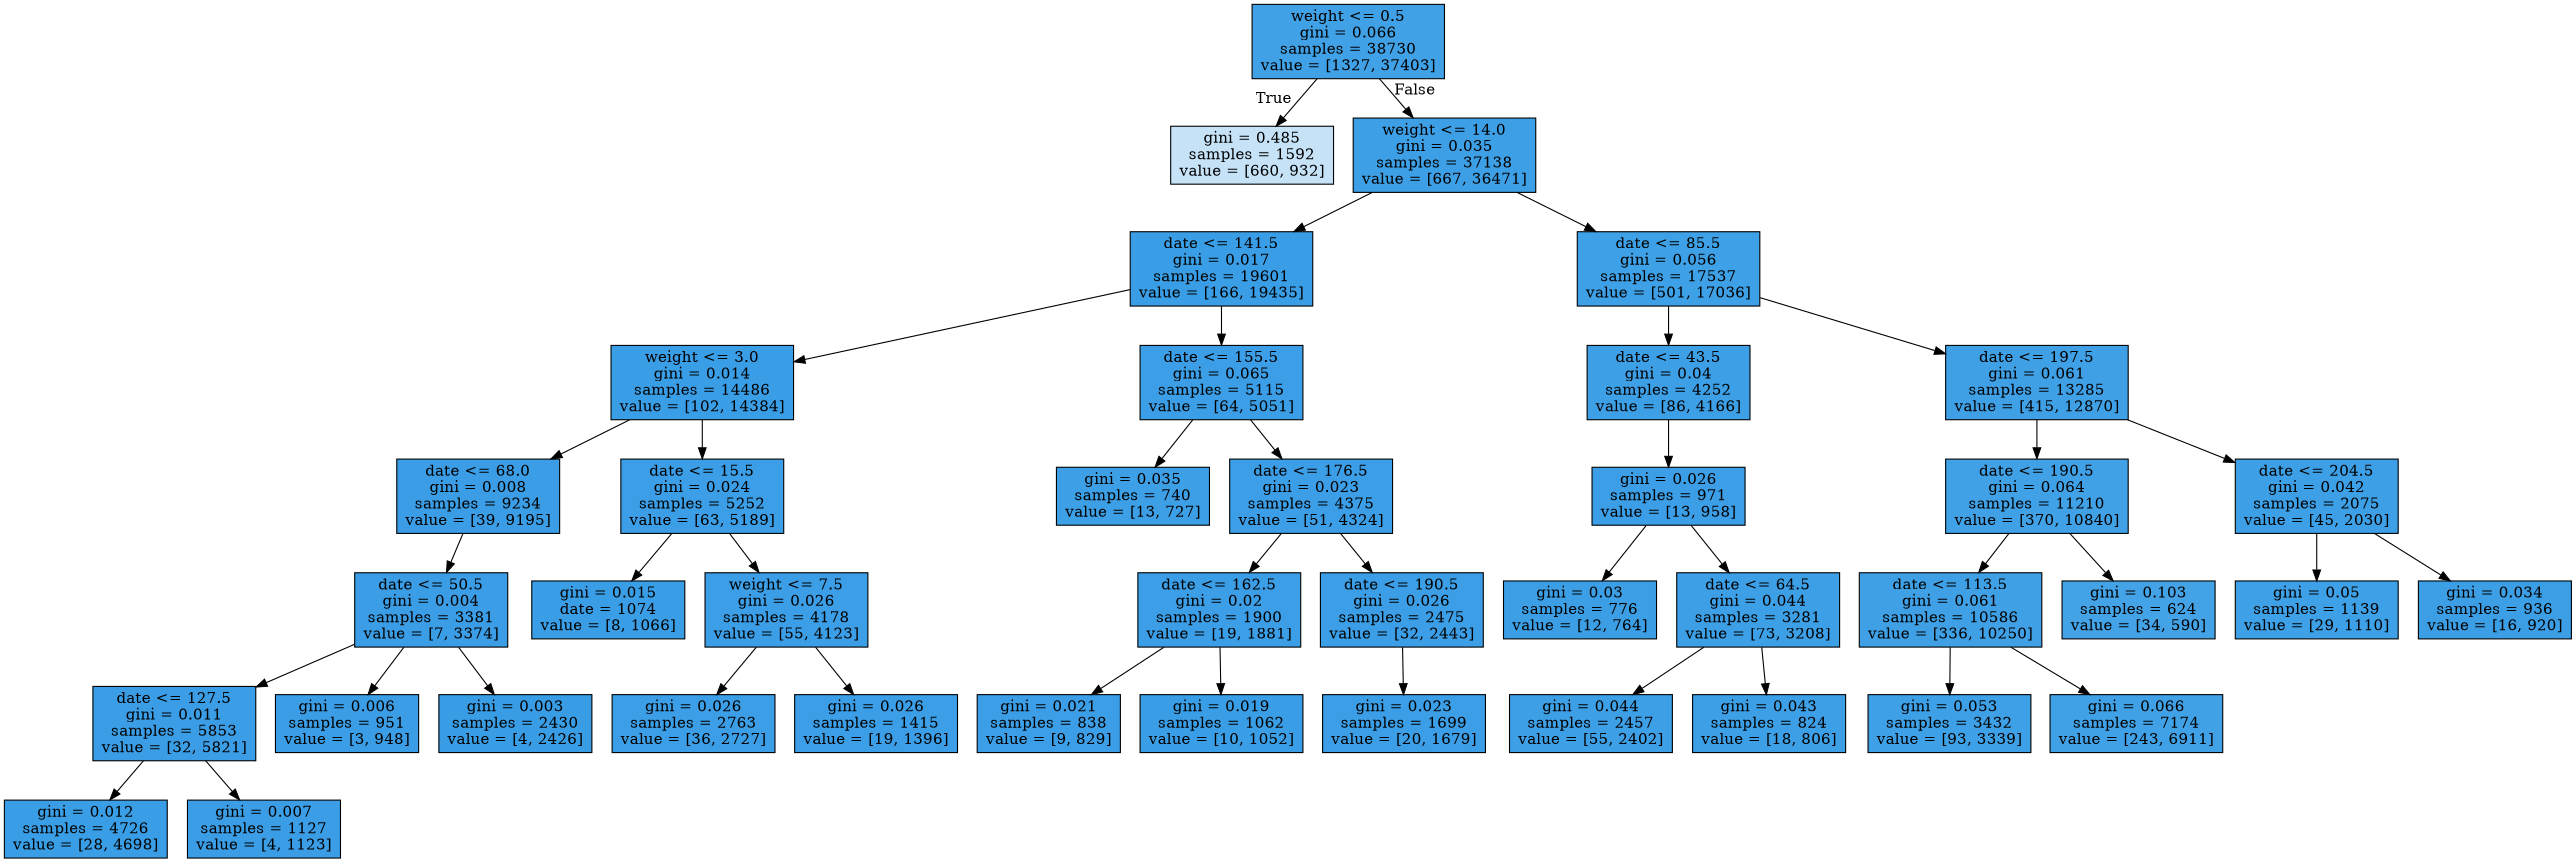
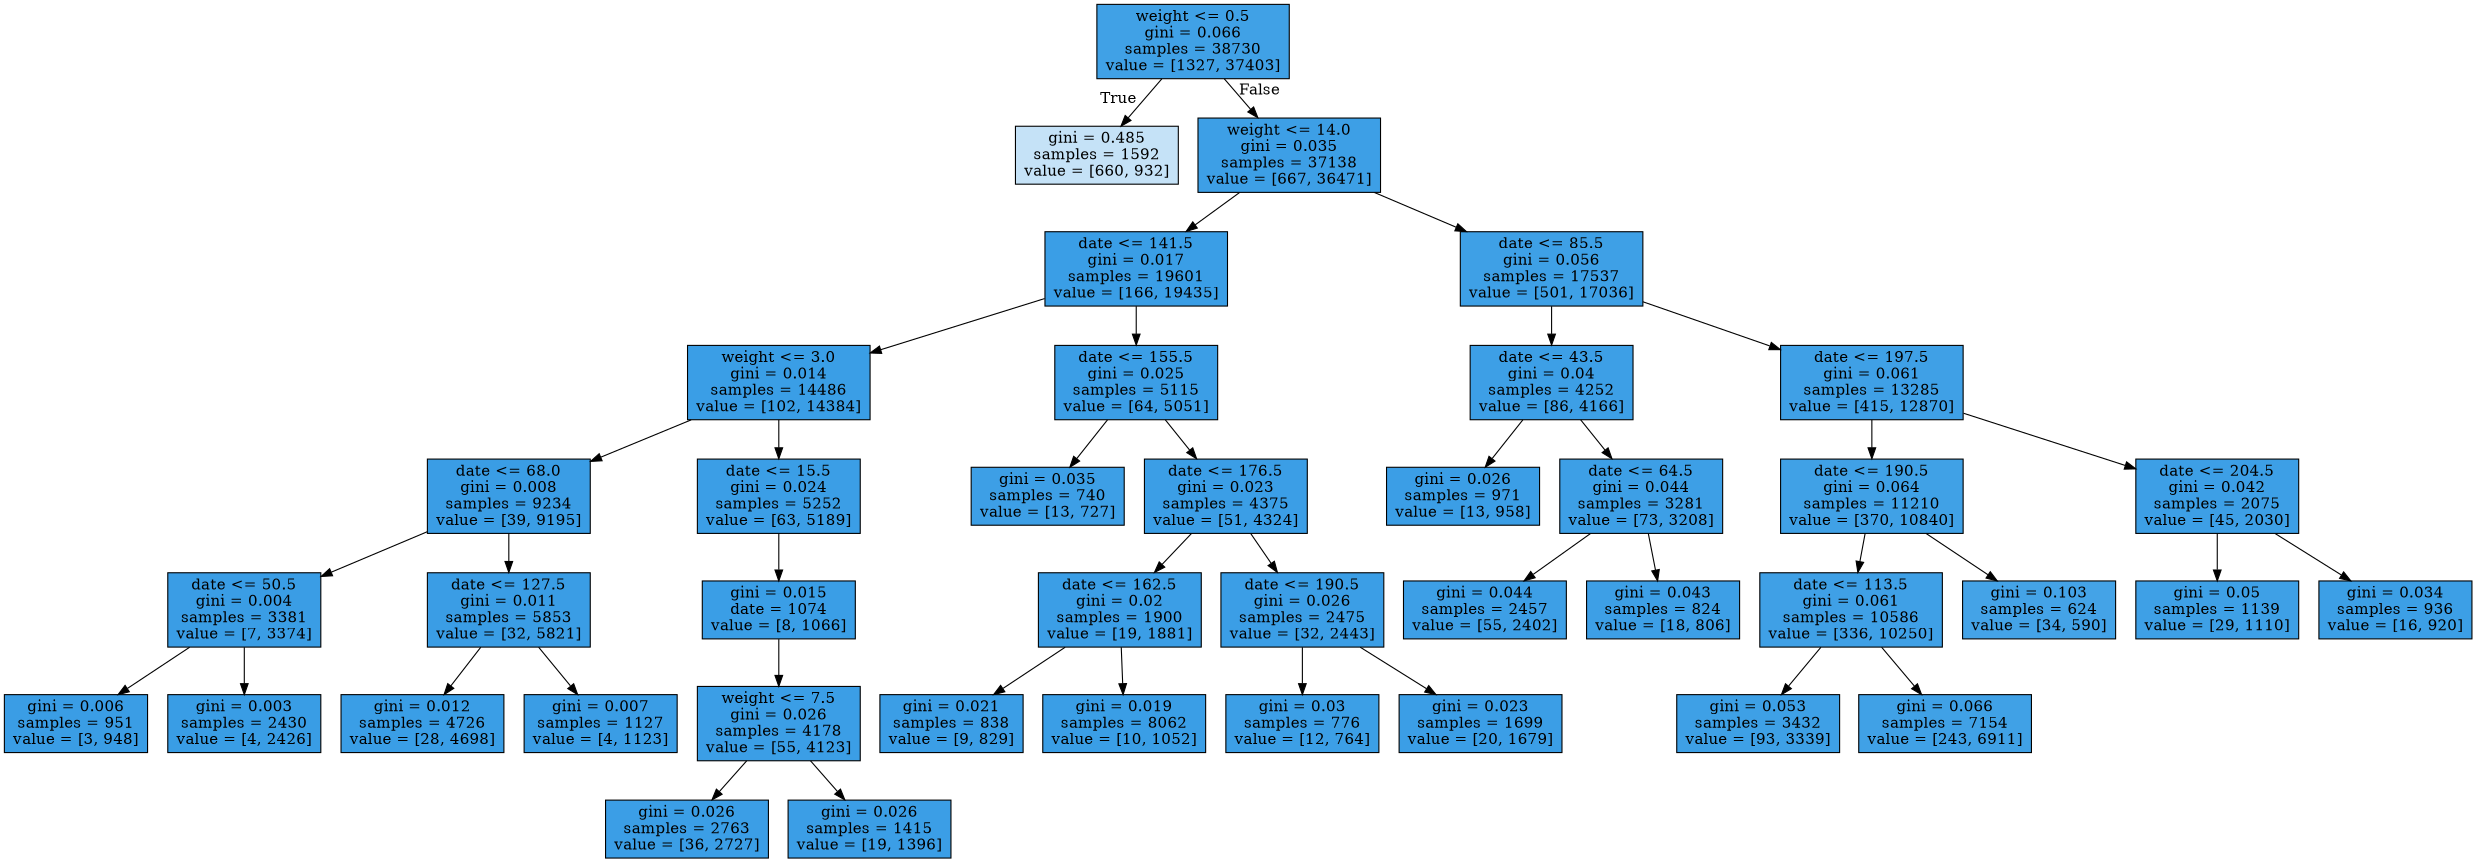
(1221, 383) -> (1136, 383)
(1707, 545) -> (1593, 435)
(741, 549) -> (779, 657)
(1628, 549) -> (1302, 665)
(310, 663) -> (509, 547)
(1221, 724) -> (1124, 724)
(2136, 724) -> (1945, 724)
